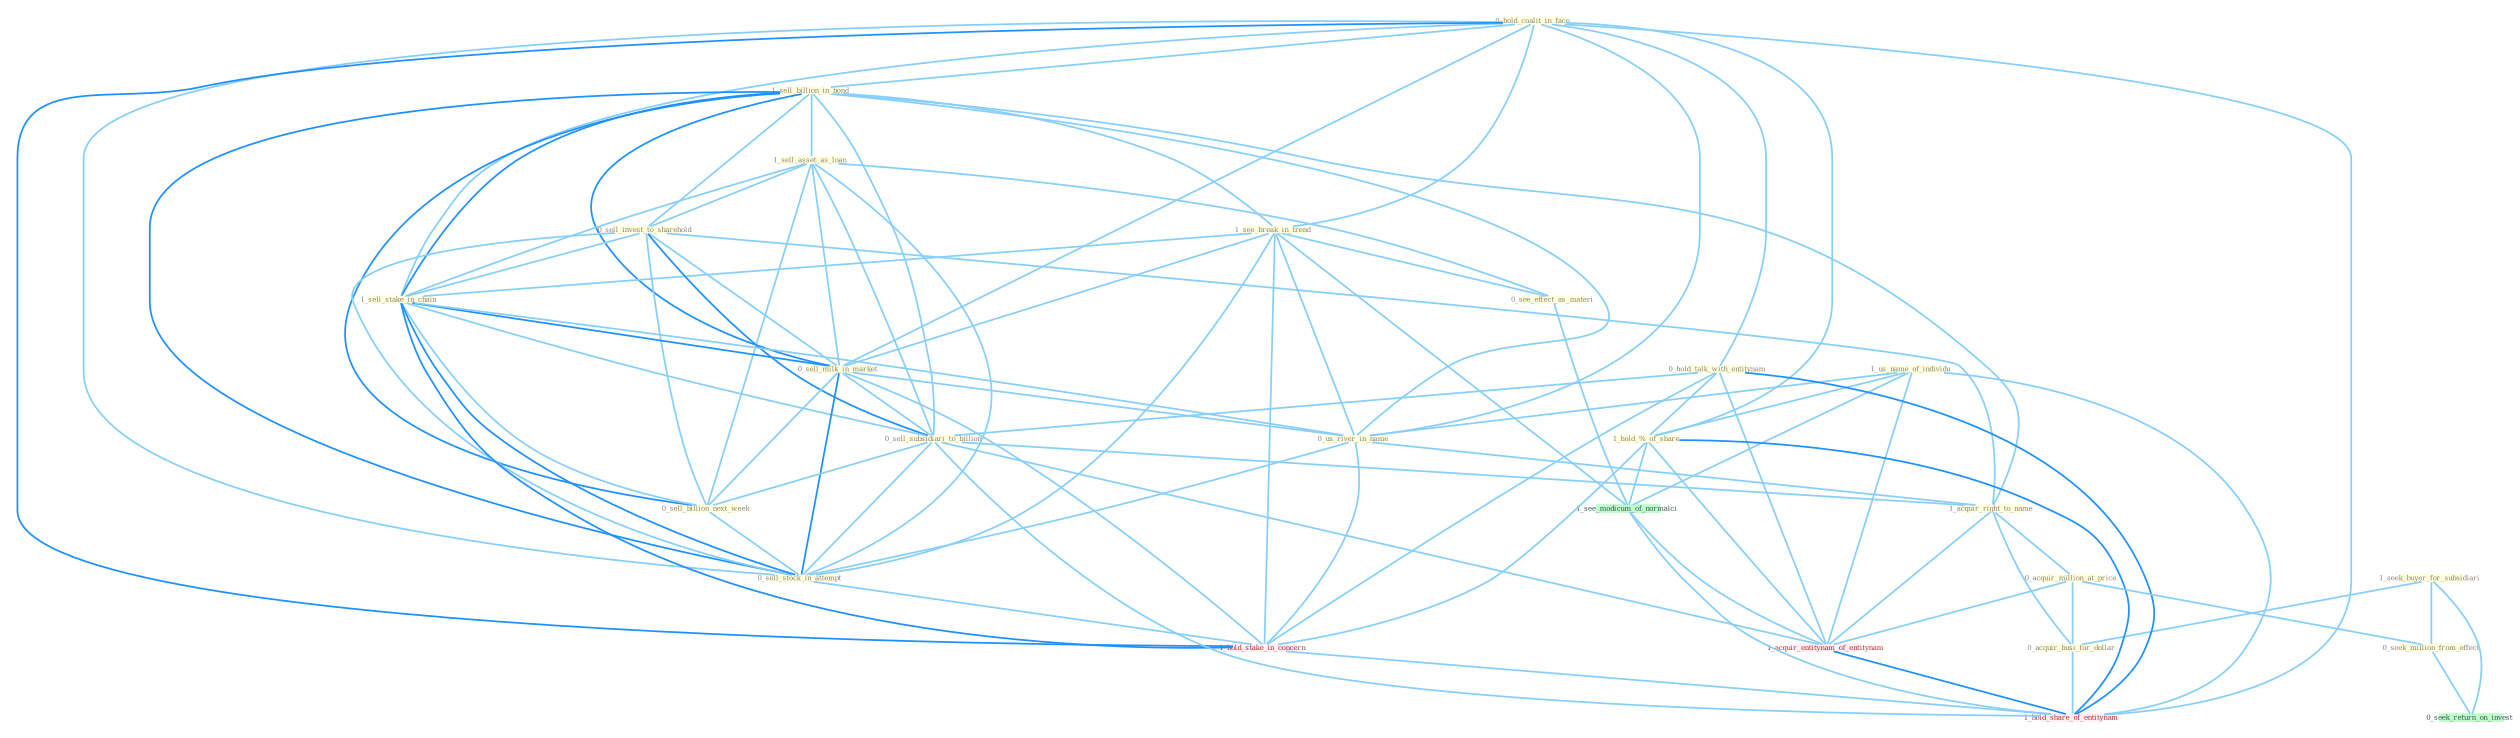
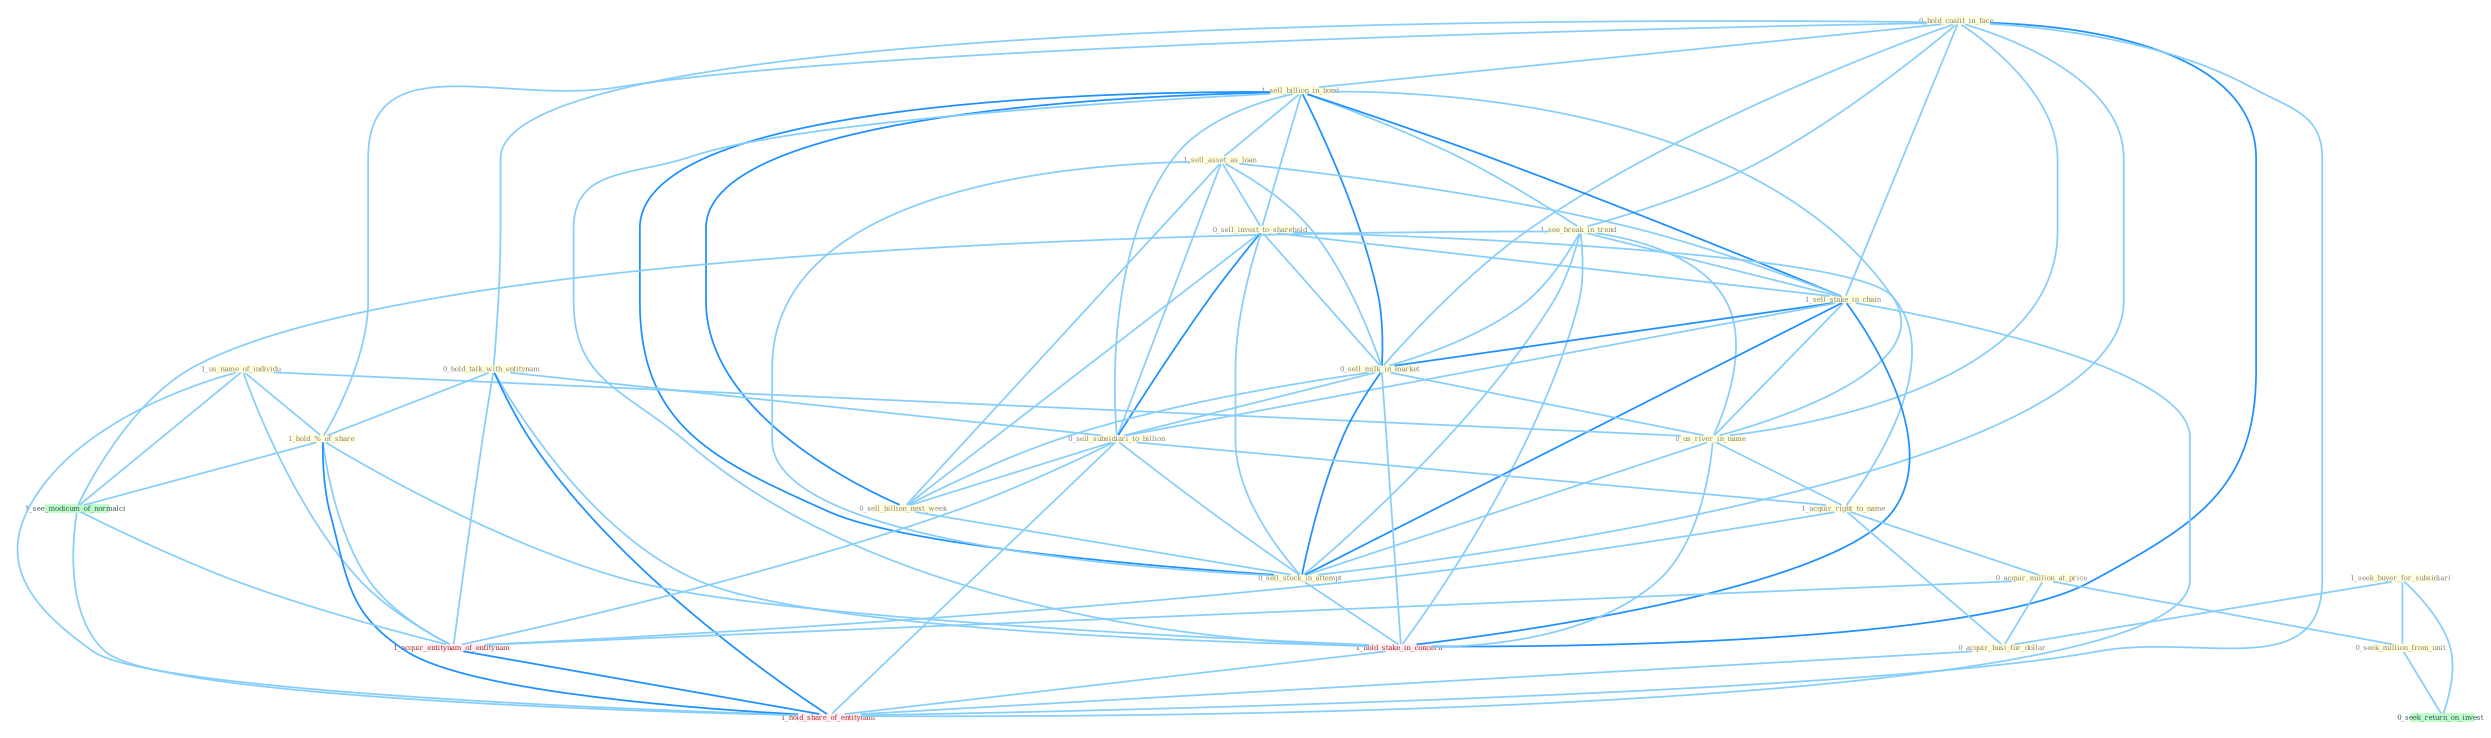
(1506, 188) -> (585, 353)
(1554, 300) -> none
(508, 431) -> (2190, 579)
(2431, 648) -> (2402, 648)
